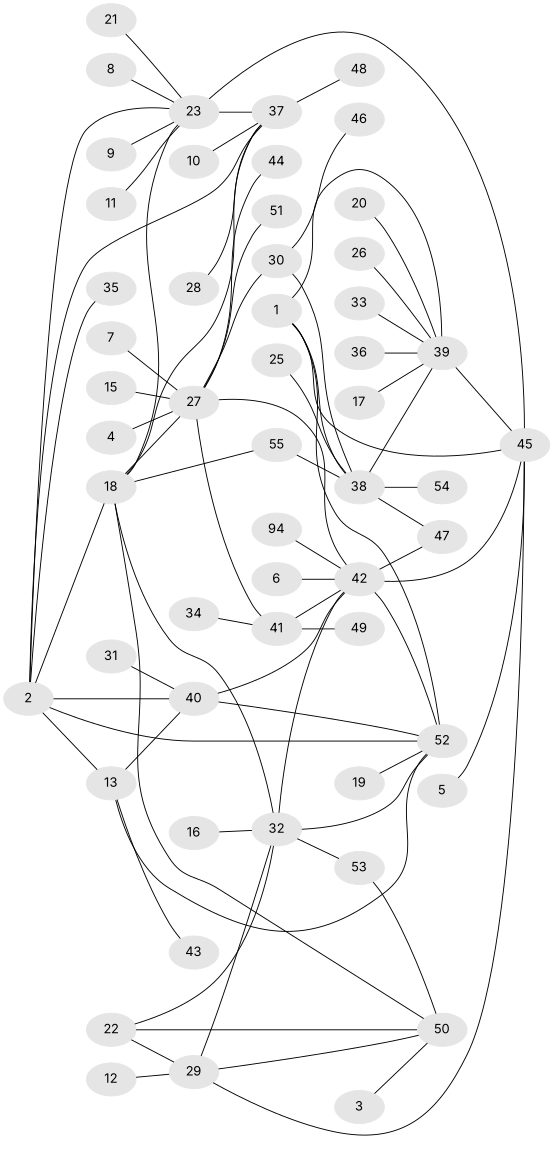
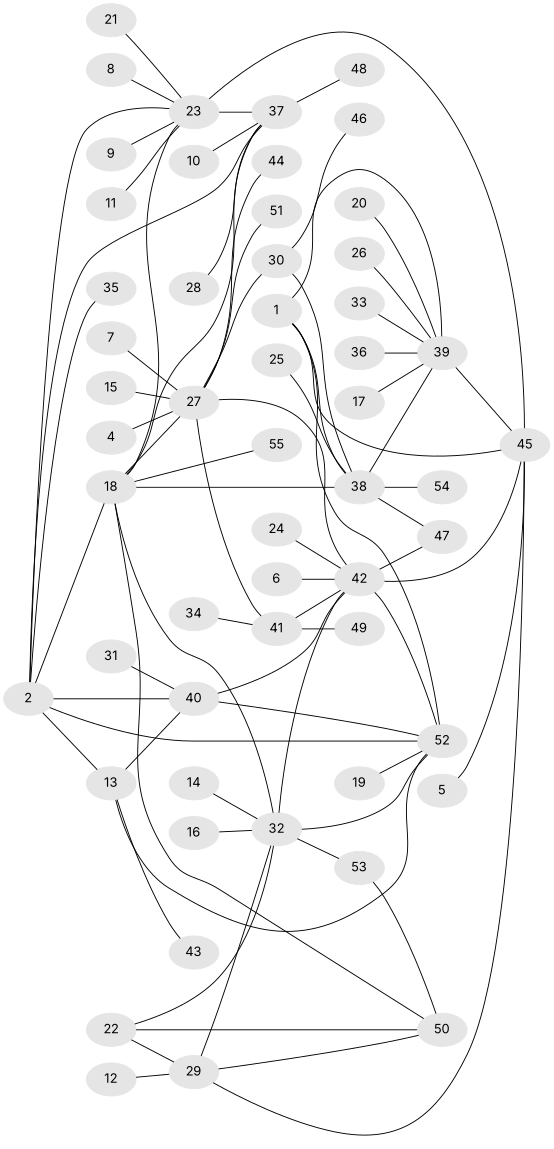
(312, 463) -> (235, 487)
(277, 530) -> (277, 530)
none -> (194, 783)
(360, 1107) -> none
